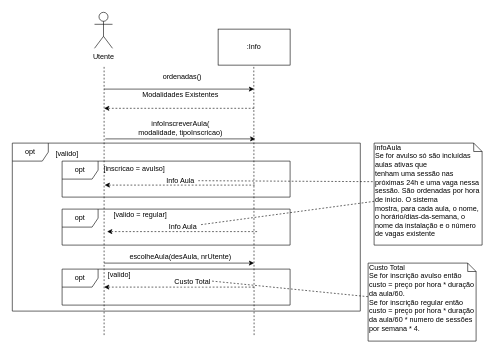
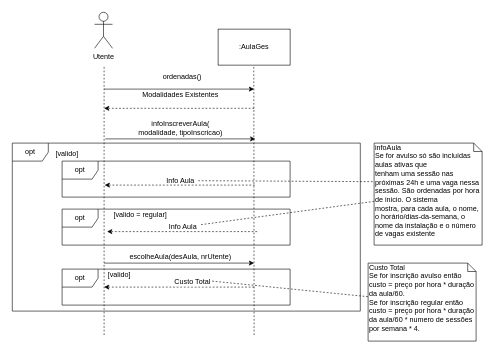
(254, 47) -> (254, 47)
(134, 169) -> none
